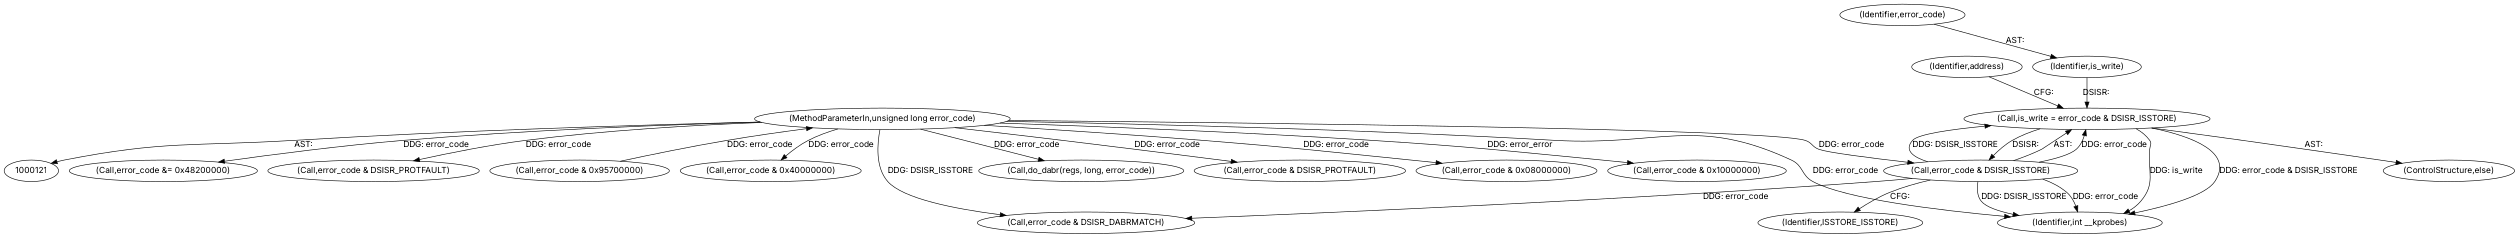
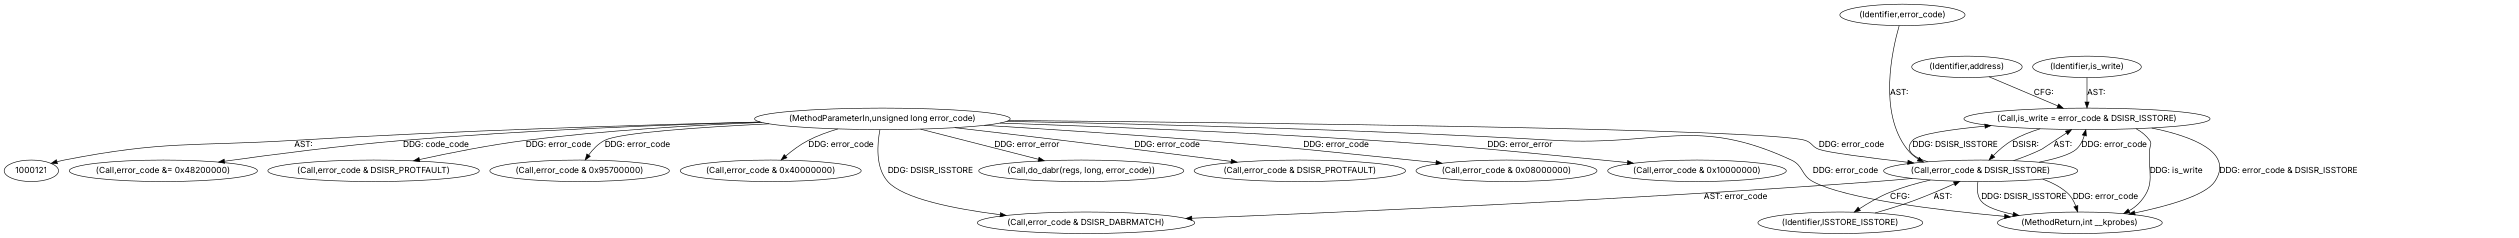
(1992, 40) -> (1890, 96)
(2097, 93) -> (2097, 93)
(713, 143) -> (648, 132)
(436, 145) -> (436, 145)
(1027, 145) -> (1027, 145)
(2449, 171) -> none
(1736, 197) -> (1736, 197)
none -> (1915, 200)
(2080, 223) -> (2080, 223)
